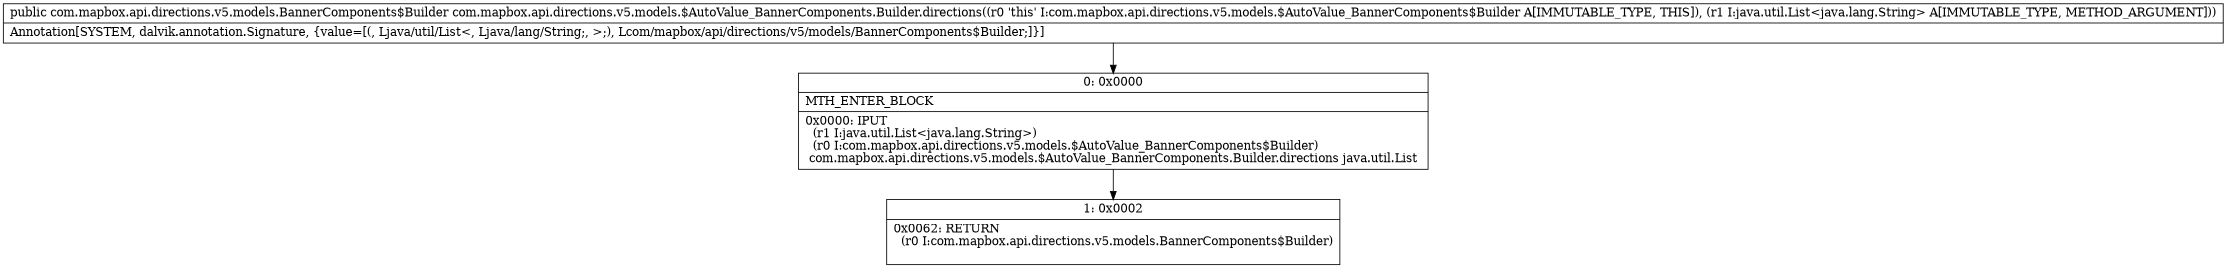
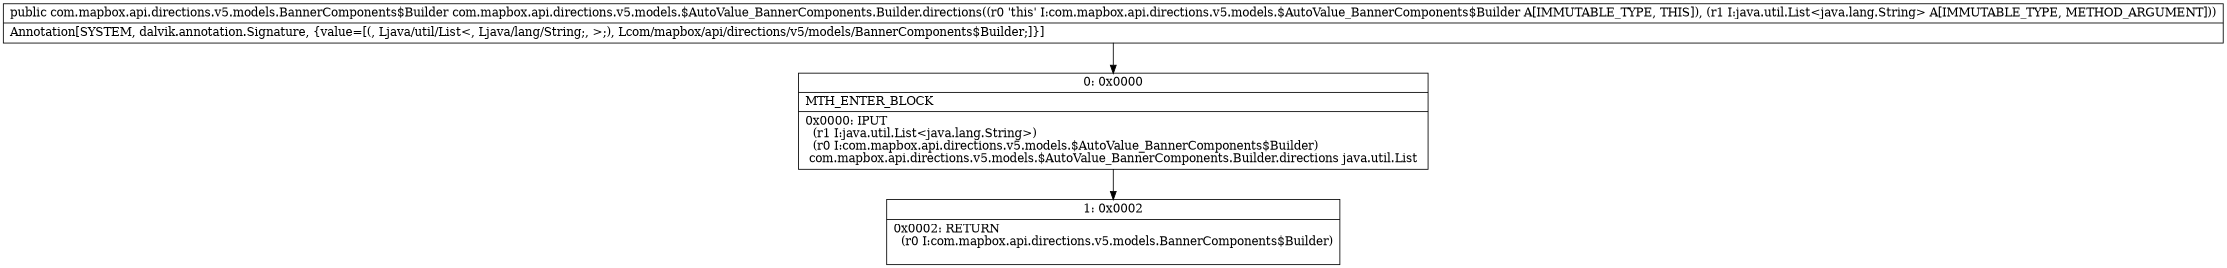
(950, 229) -> (950, 229)
